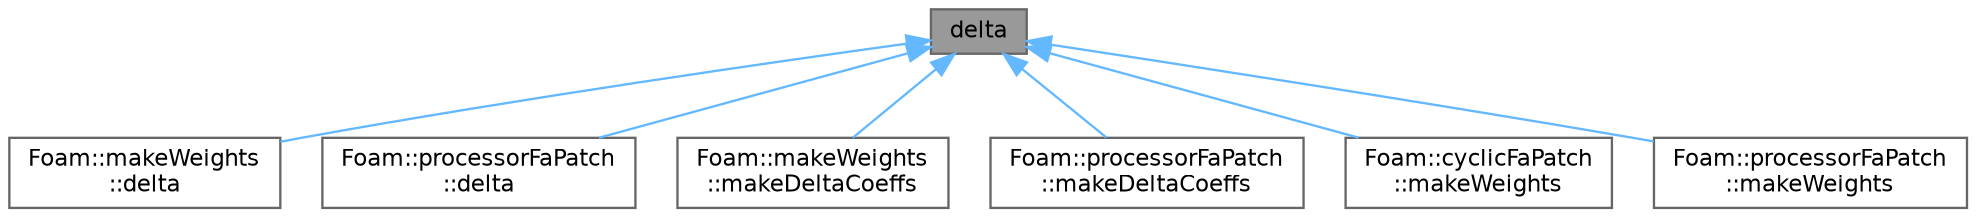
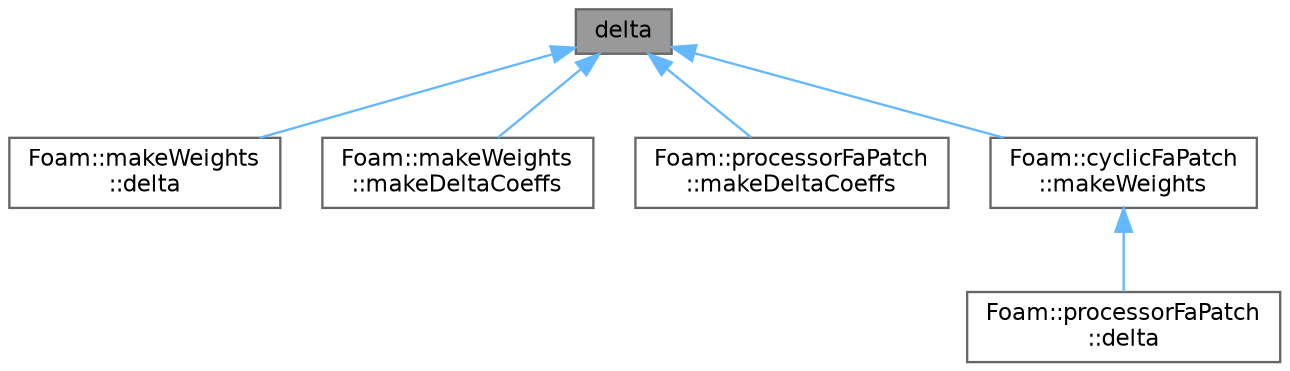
(753, 95) -> (1124, 262)
(1810, 173) -> none
